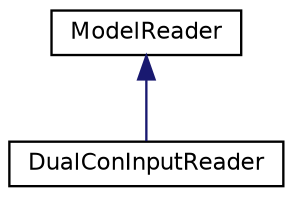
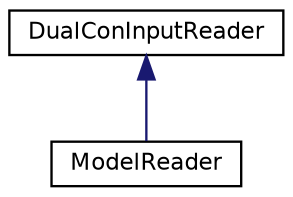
(146, 111) -> (146, 111)
